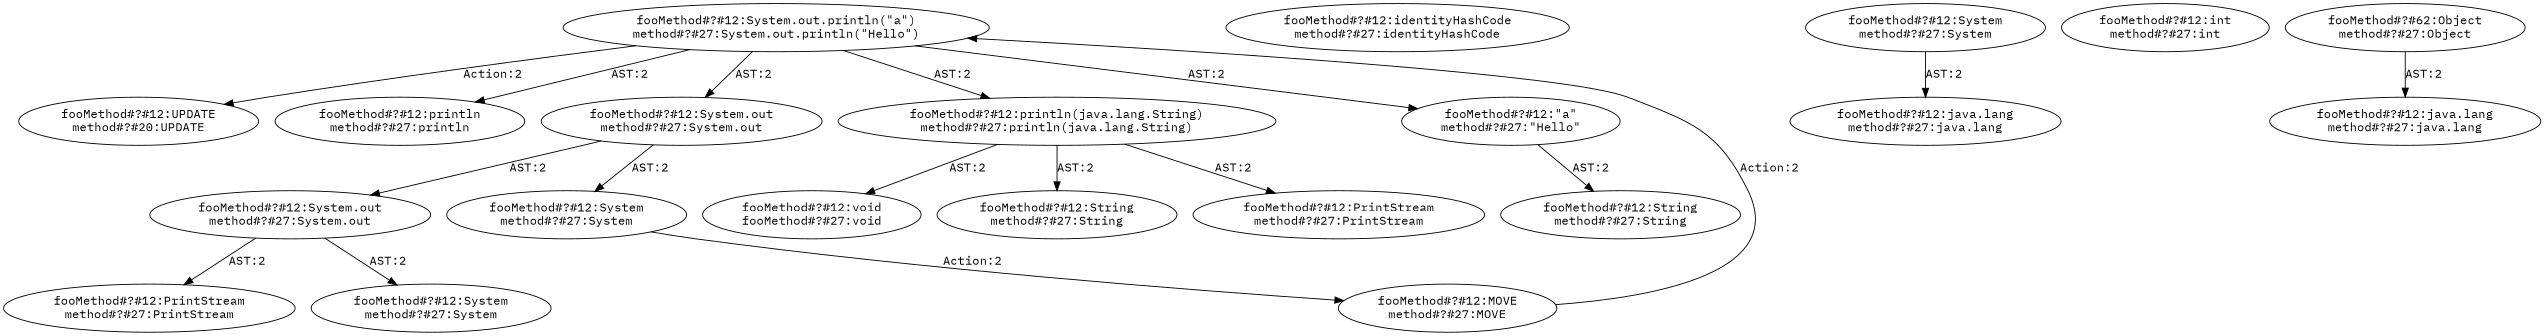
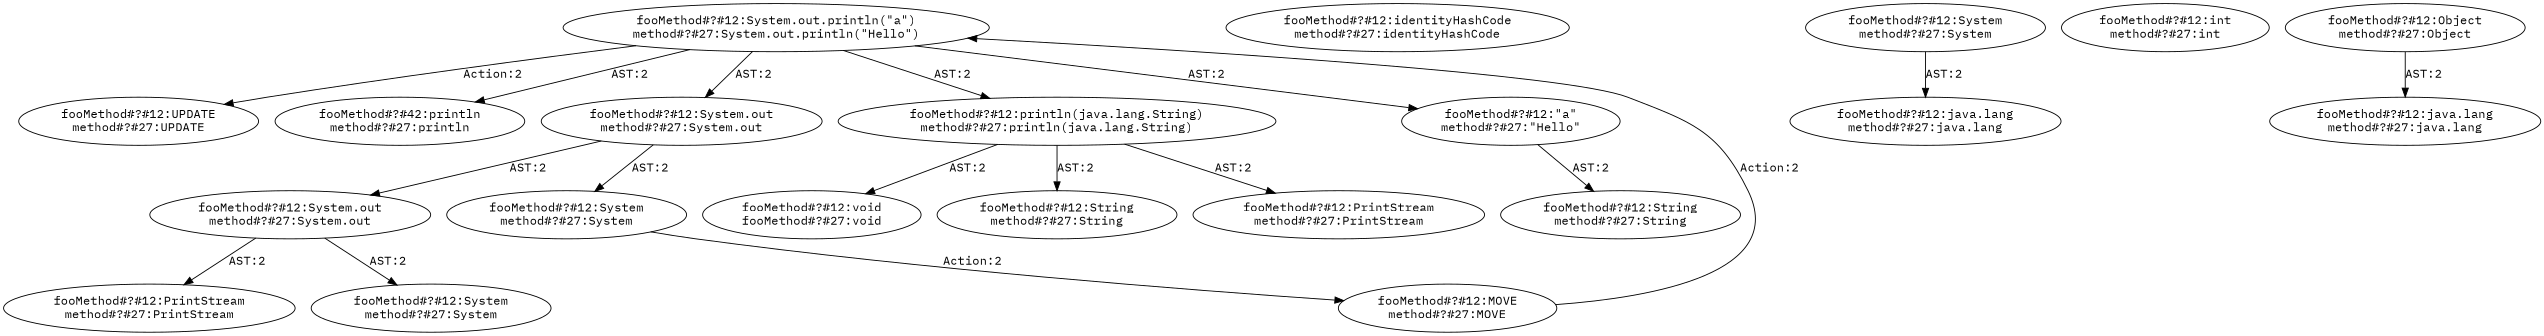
(2405, 28) -> (2405, 28)
(139, 121) -> (139, 121)
(400, 121) -> (400, 121)
